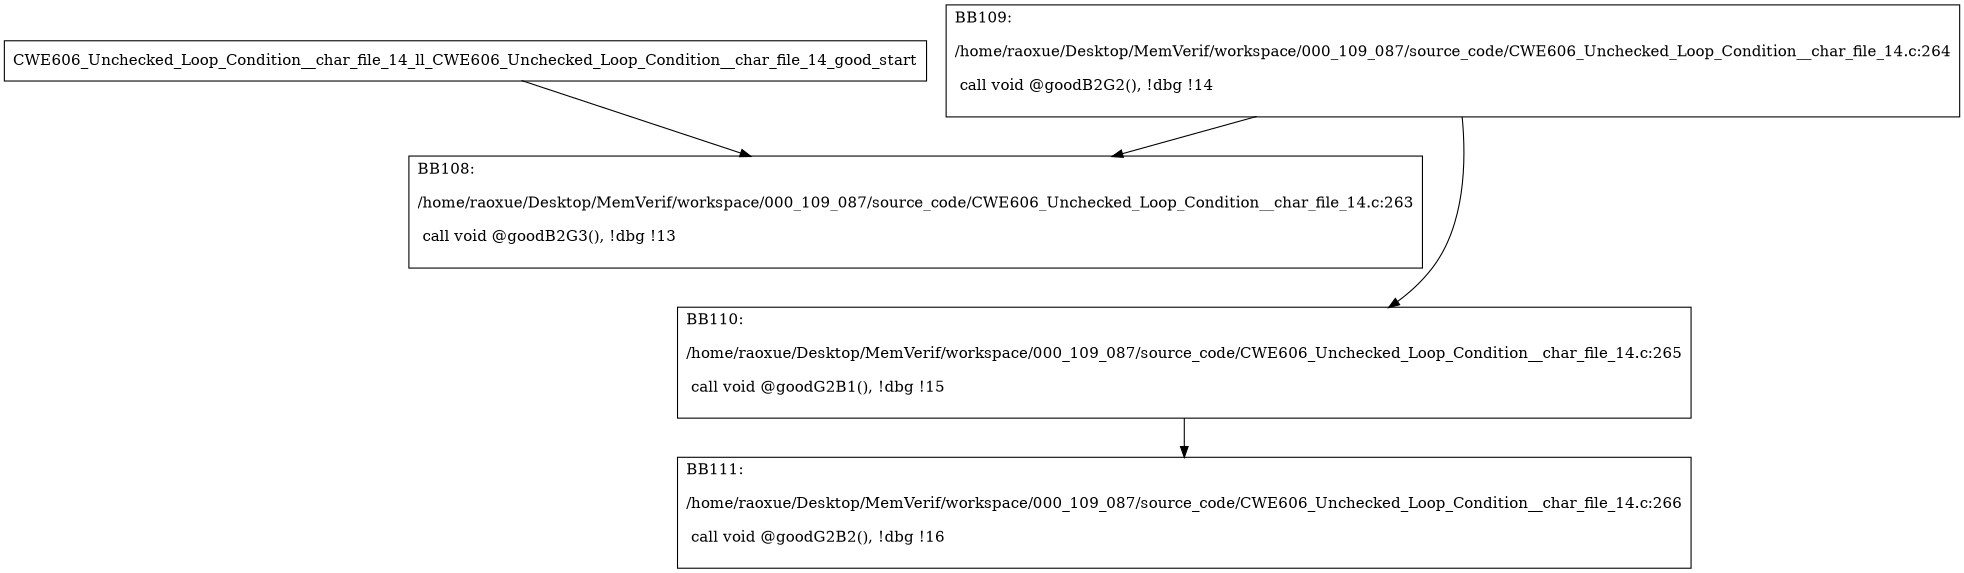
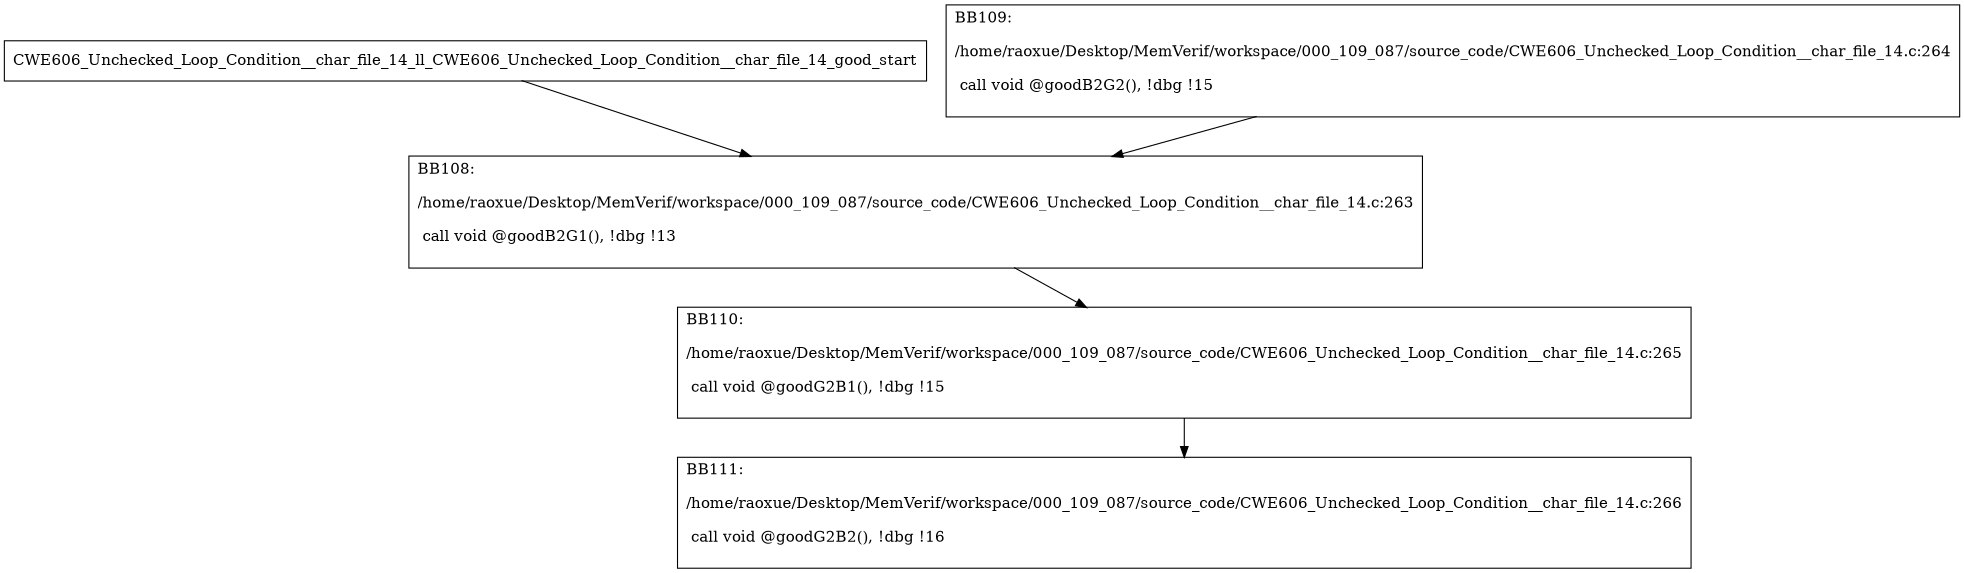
(1084, 85) -> (1084, 85)
(1456, 219) -> (1046, 285)
(547, 237) -> (547, 237)
